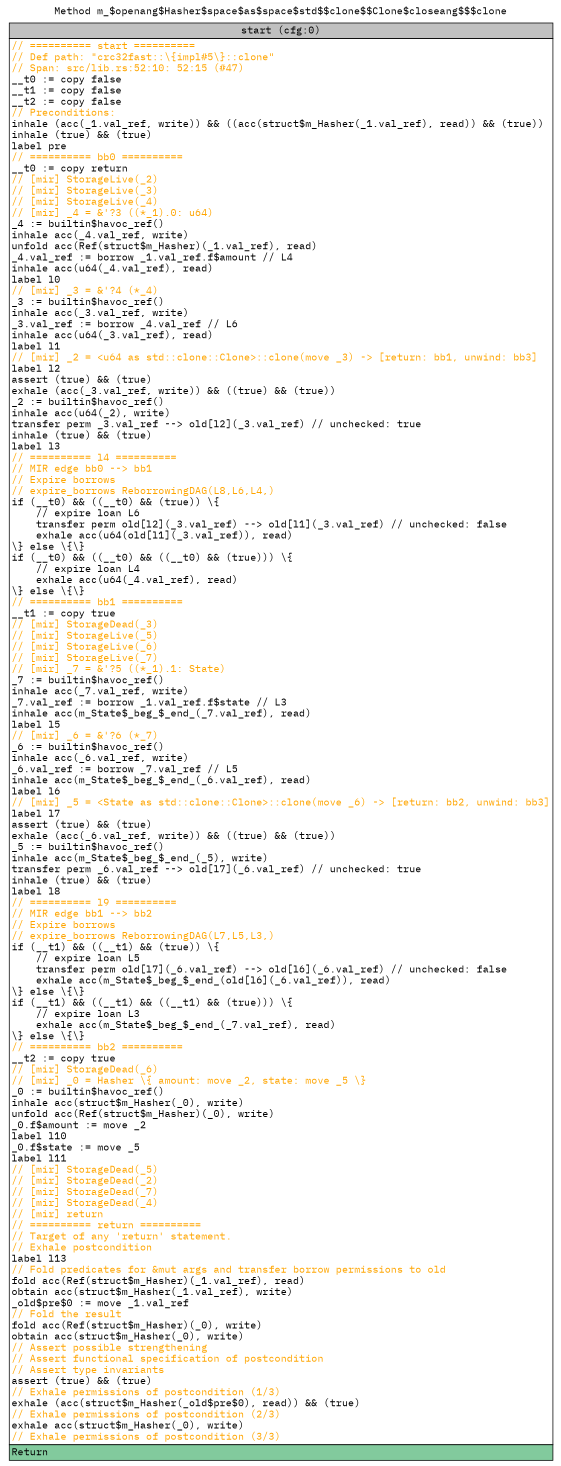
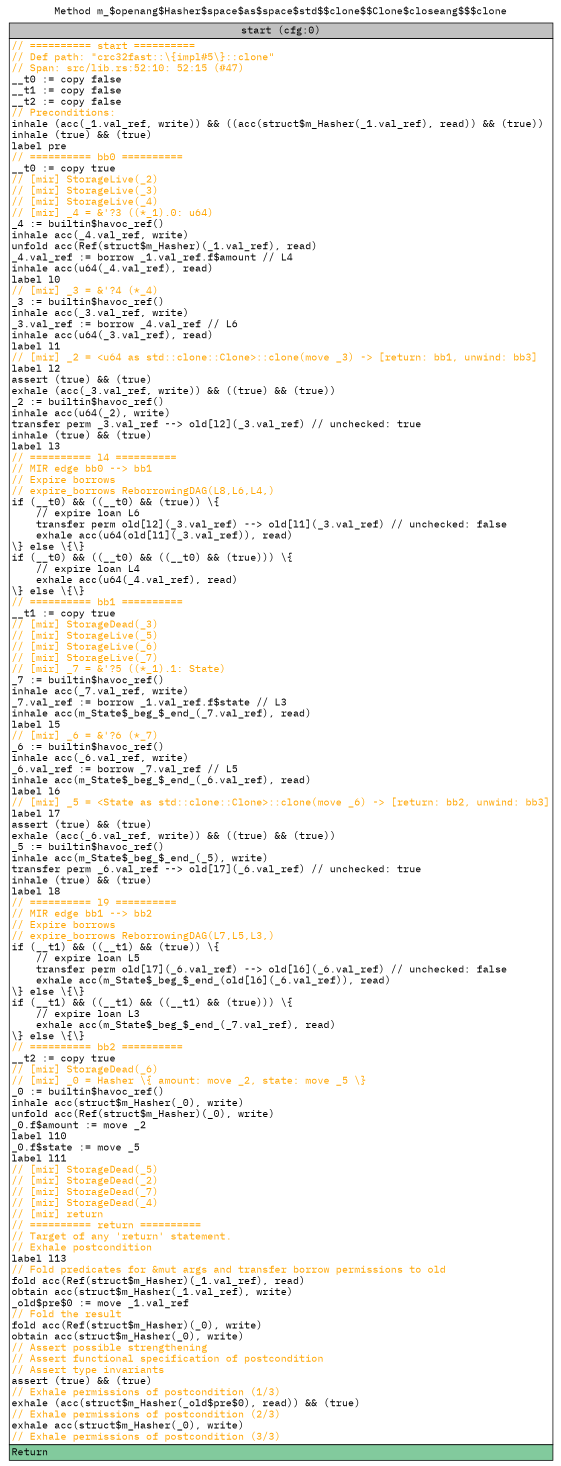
(70, 168) -> (64, 168)
